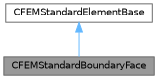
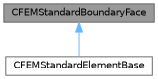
(79, 44) -> (79, 44)
